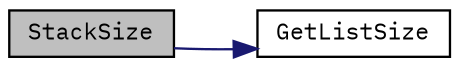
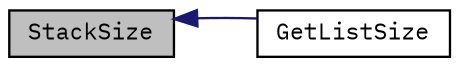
(204, 49) -> (227, 18)
